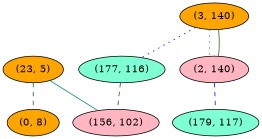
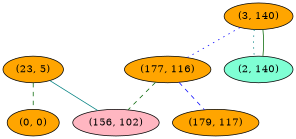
(122, 69) -> (168, 69)
(214, 69) -> (259, 69)
(215, 96) -> (192, 96)
(33, 123) -> (33, 123)
(216, 123) -> (216, 123)
